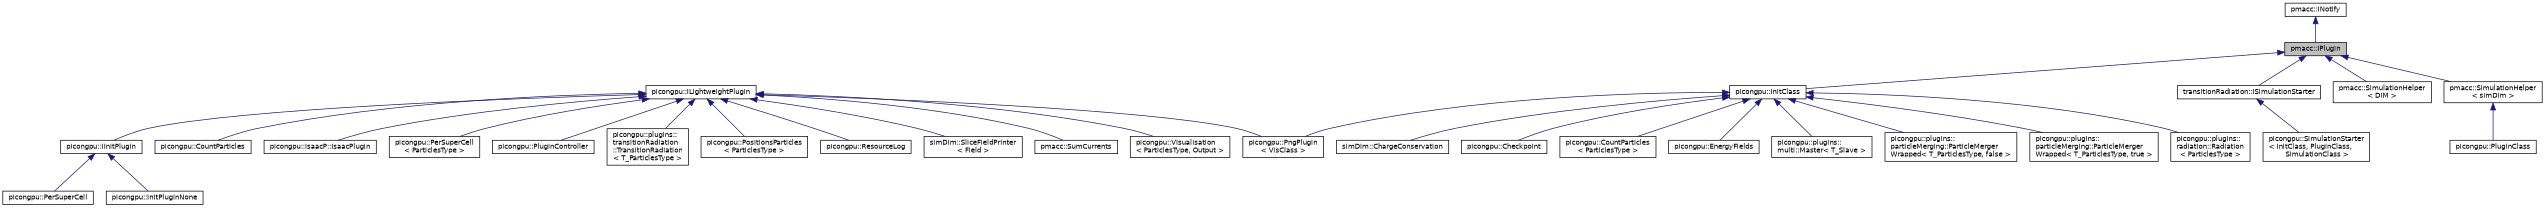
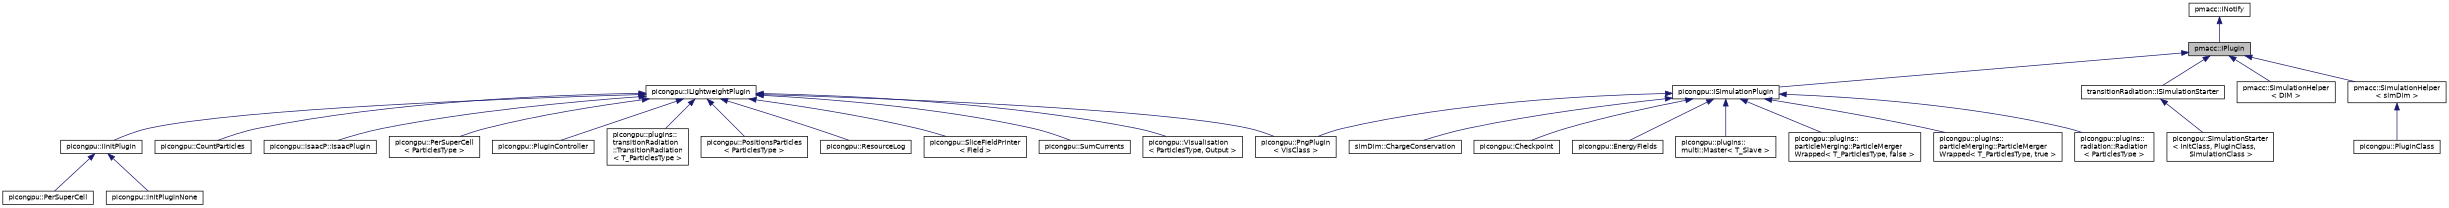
(1768, 92) -> (1726, 92)
(973, 147) -> (975, 147)
(1076, 147) -> (1085, 147)
(1608, 147) -> none
